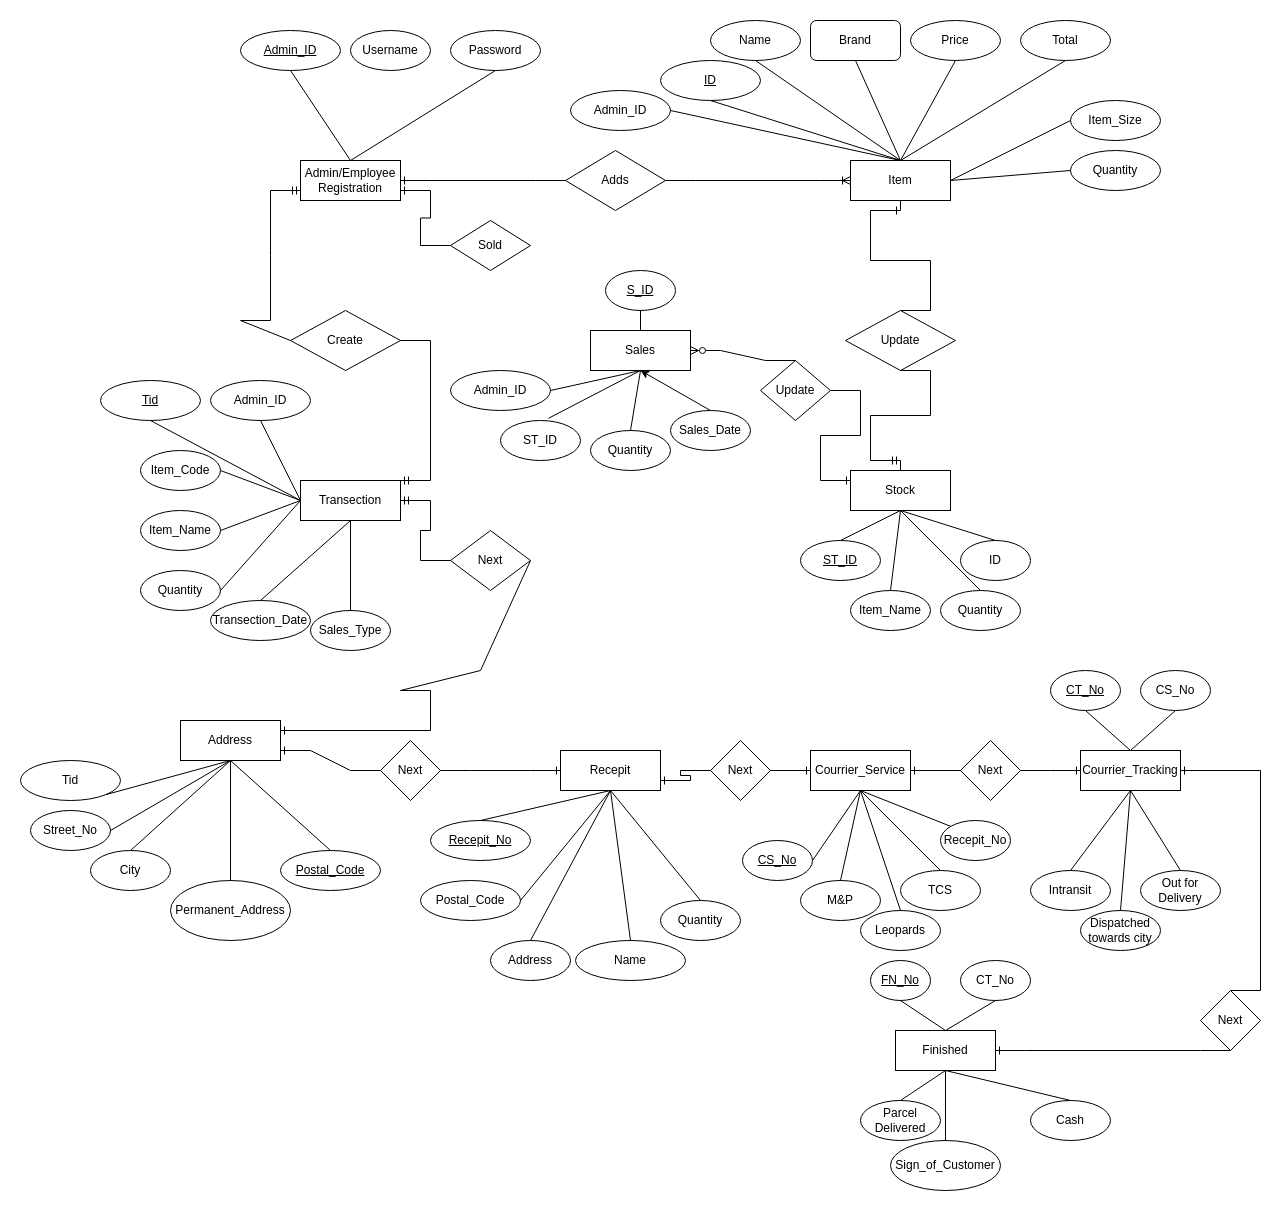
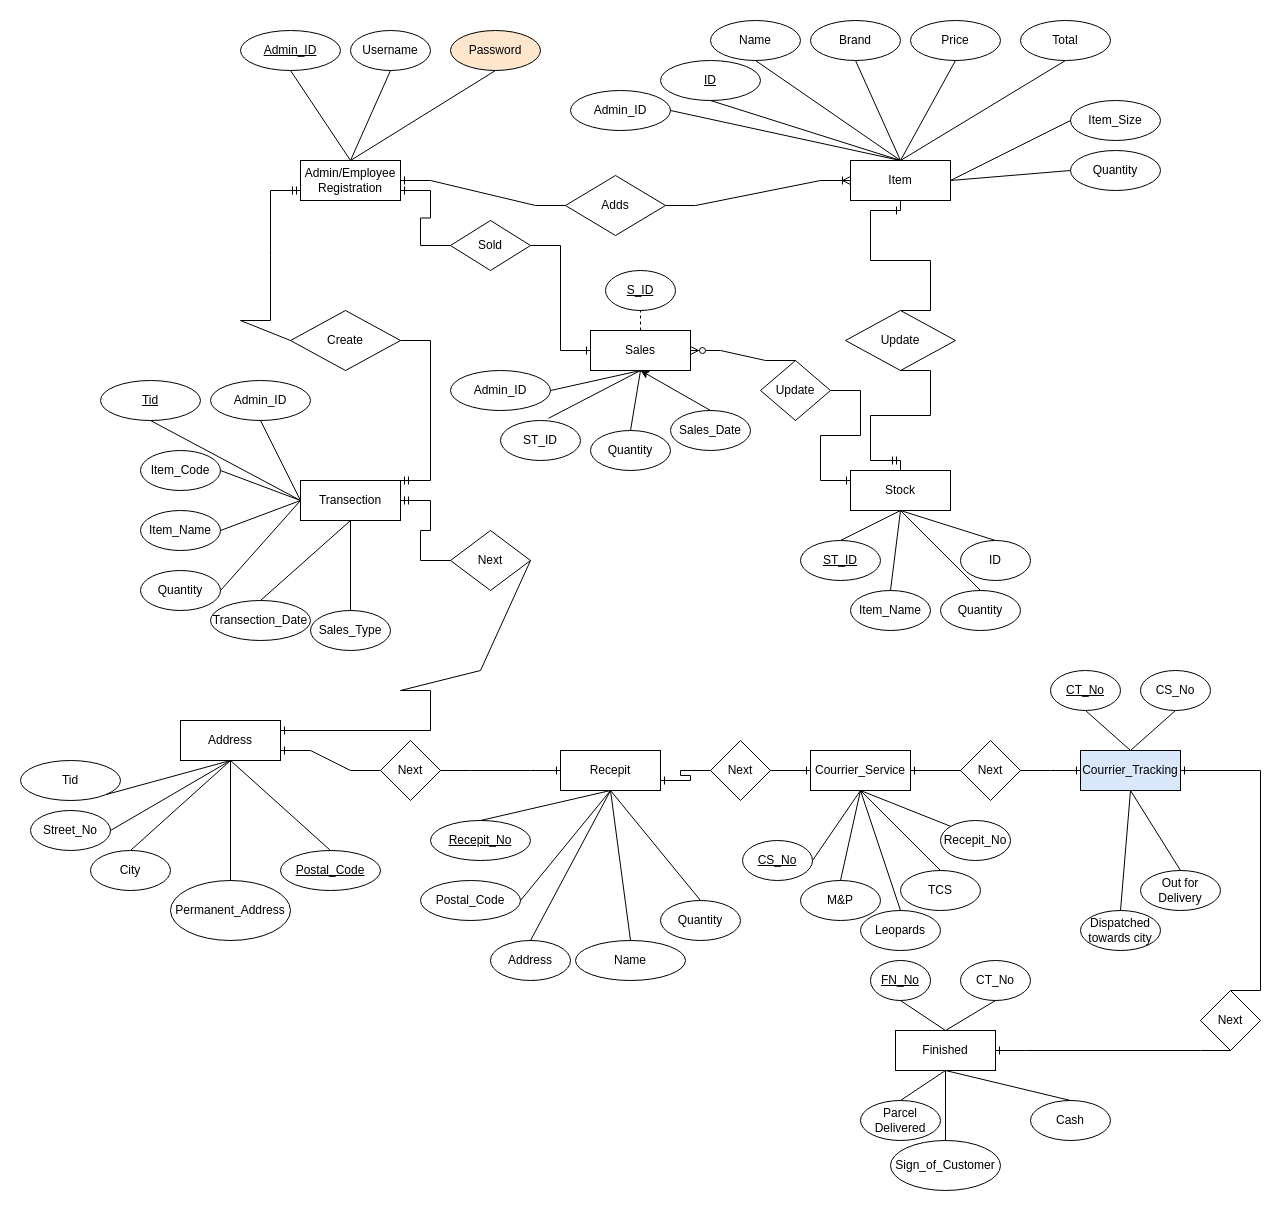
(856, 41) -> (856, 41)
(496, 51) -> (496, 51)
none -> (371, 114)
(616, 181) -> (616, 206)
none -> (561, 298)
(641, 320) -> (641, 320)
(1131, 771) -> (1131, 771)
(1099, 832) -> none
(1071, 891) -> none
